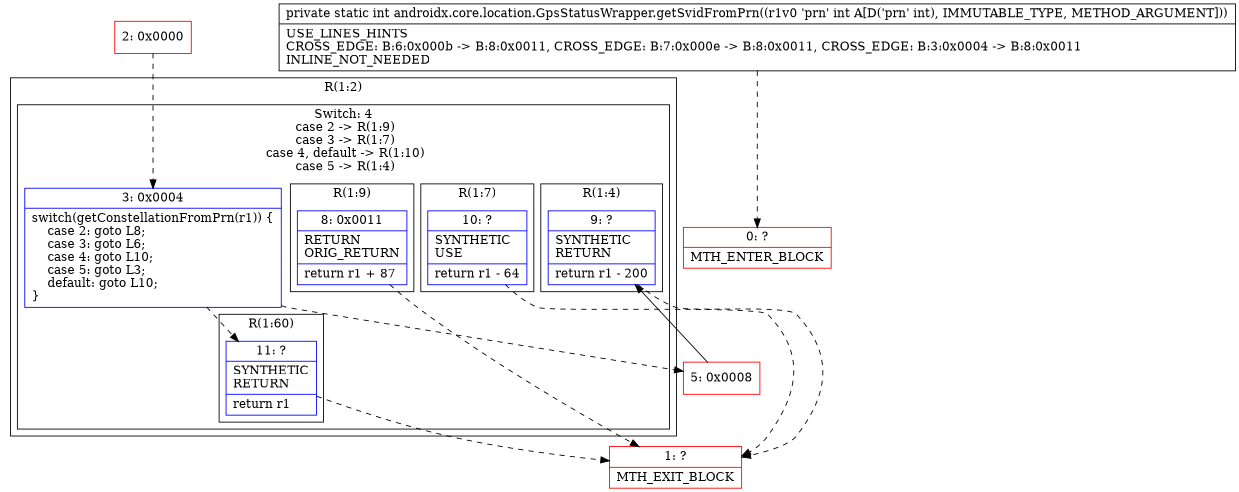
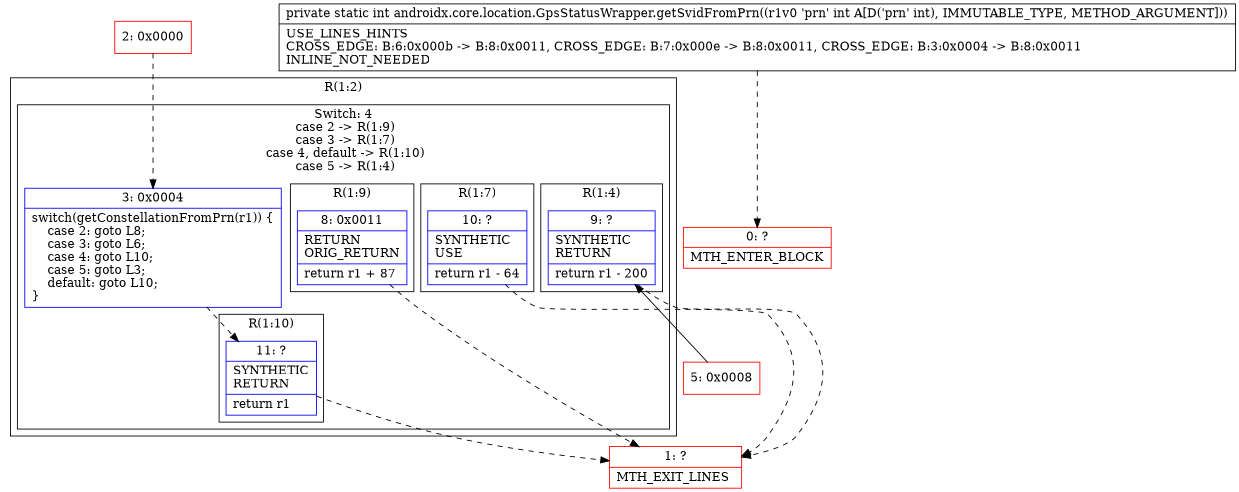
(271, 324) -> (271, 324)
(478, 338) -> none
(676, 477) -> (673, 477)
